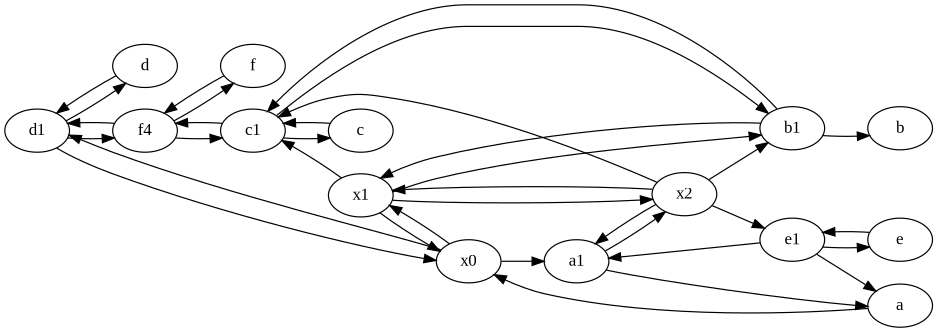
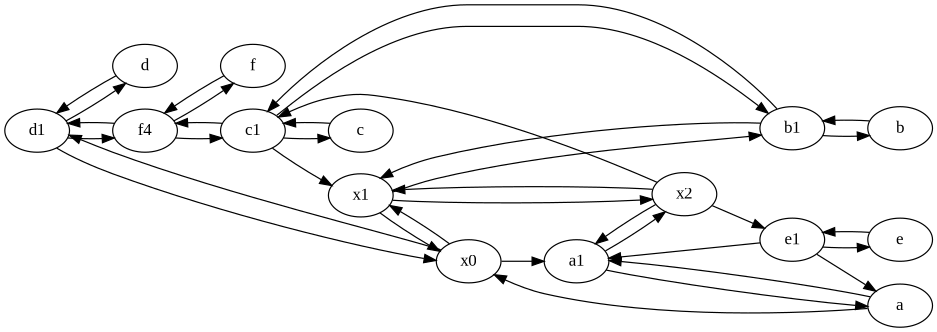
(317, 161) -> (297, 165)
(733, 164) -> (852, 120)
none -> (746, 276)
